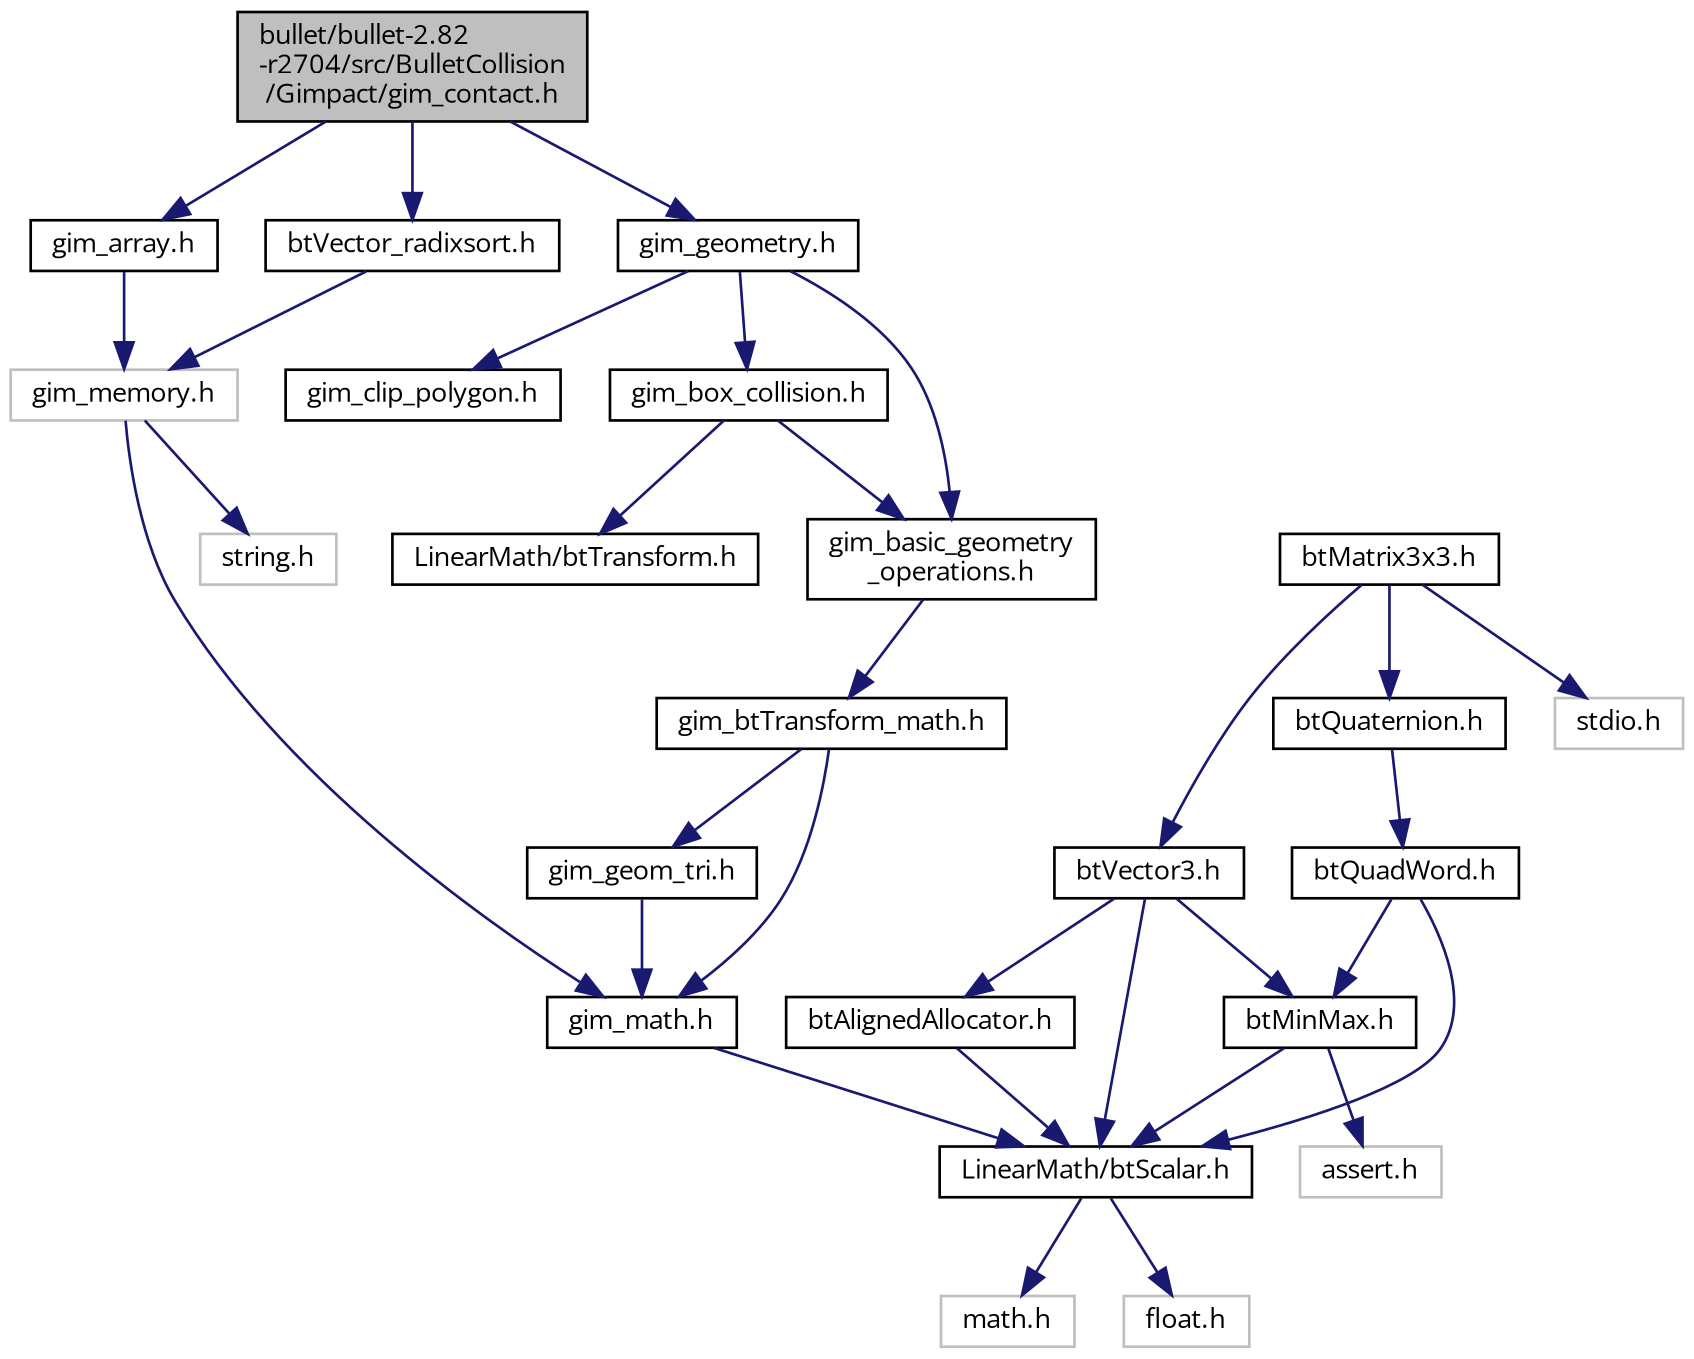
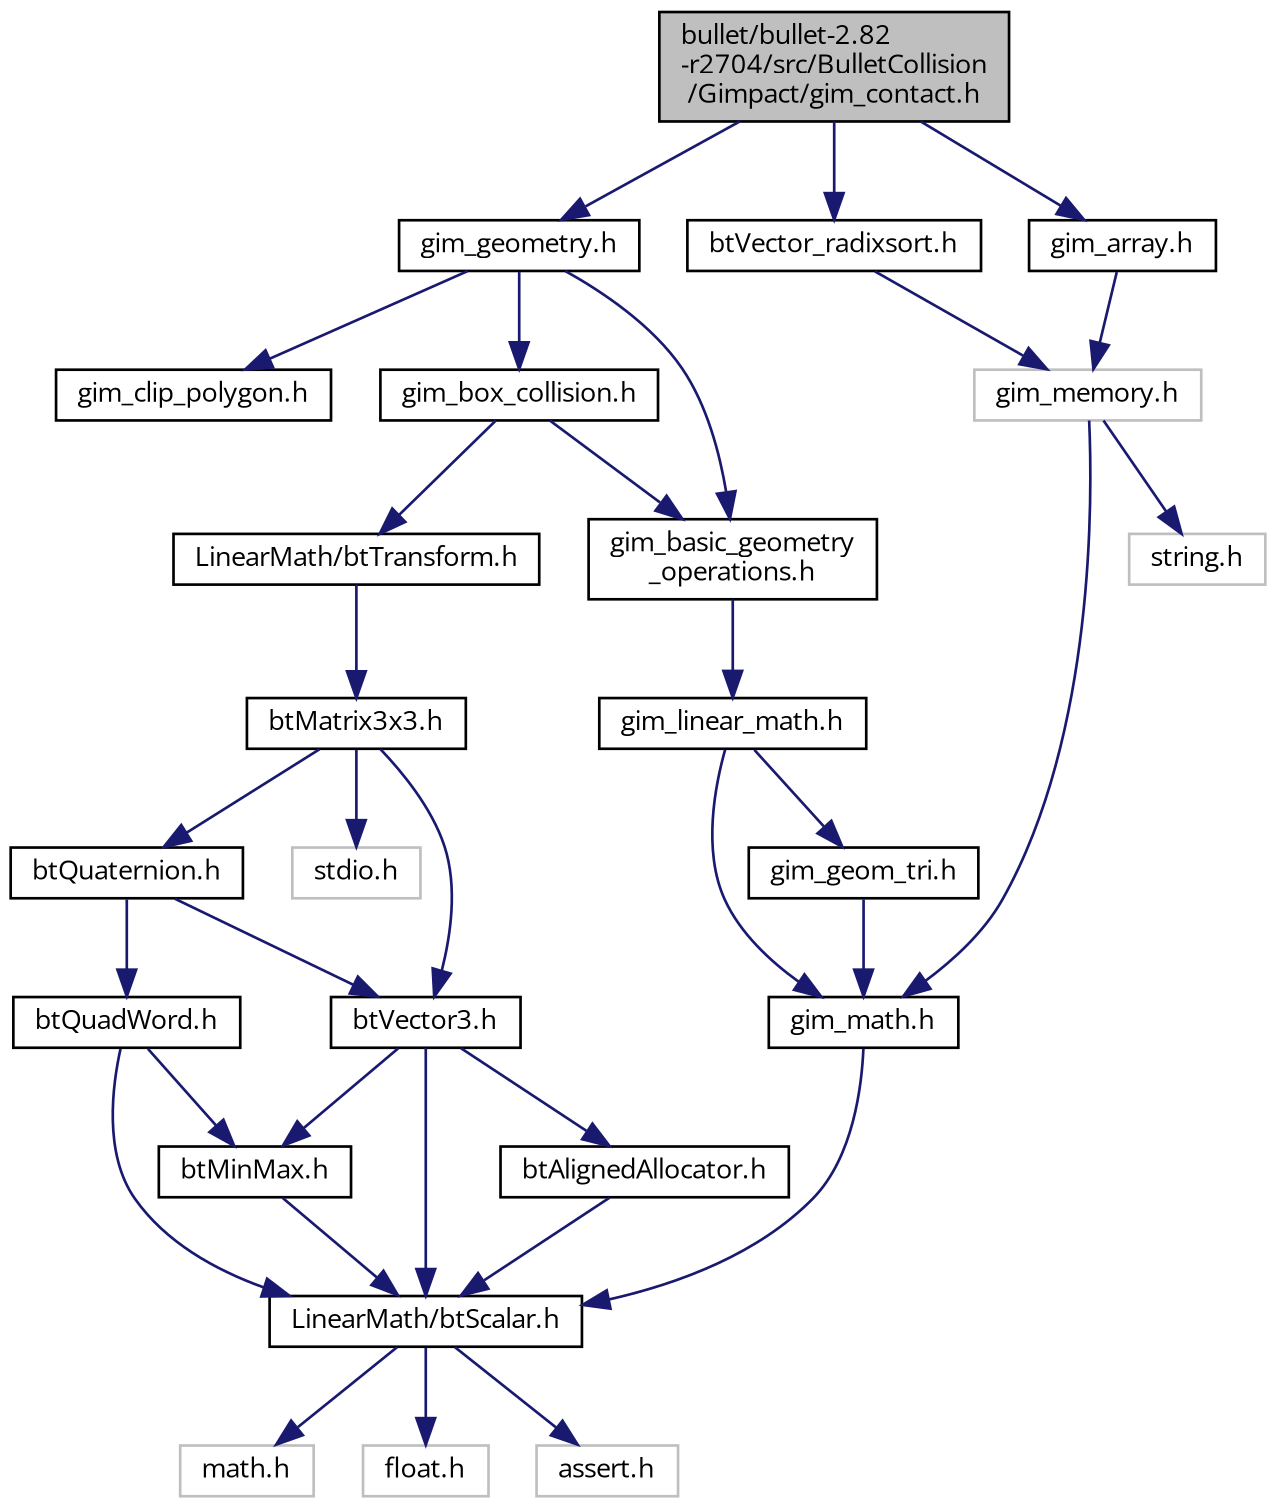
none -> (356, 628)
(832, 723) -> (733, 723)
none -> (264, 942)
(1341, 1084) -> (506, 1388)
